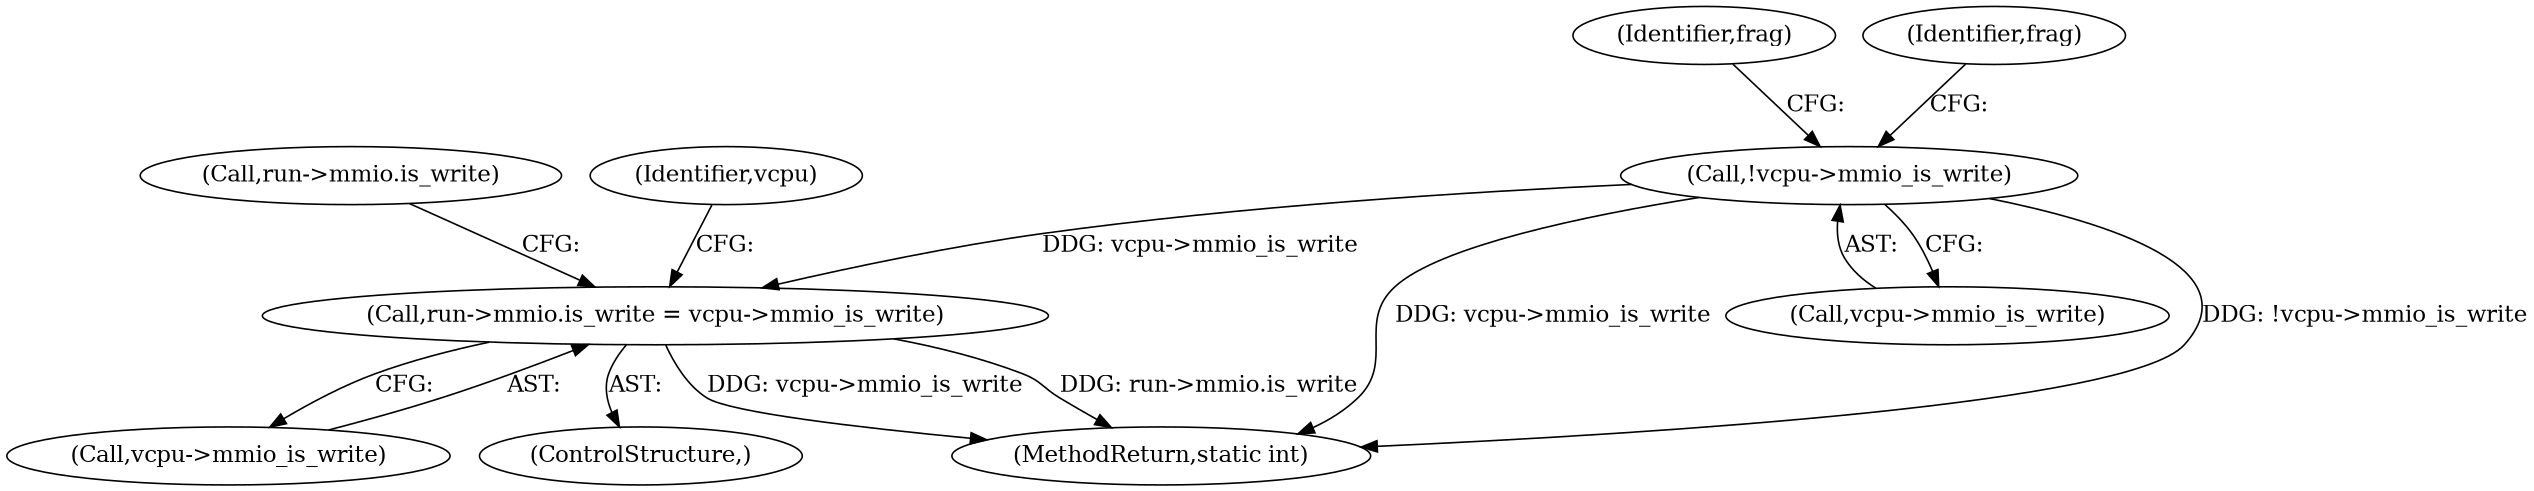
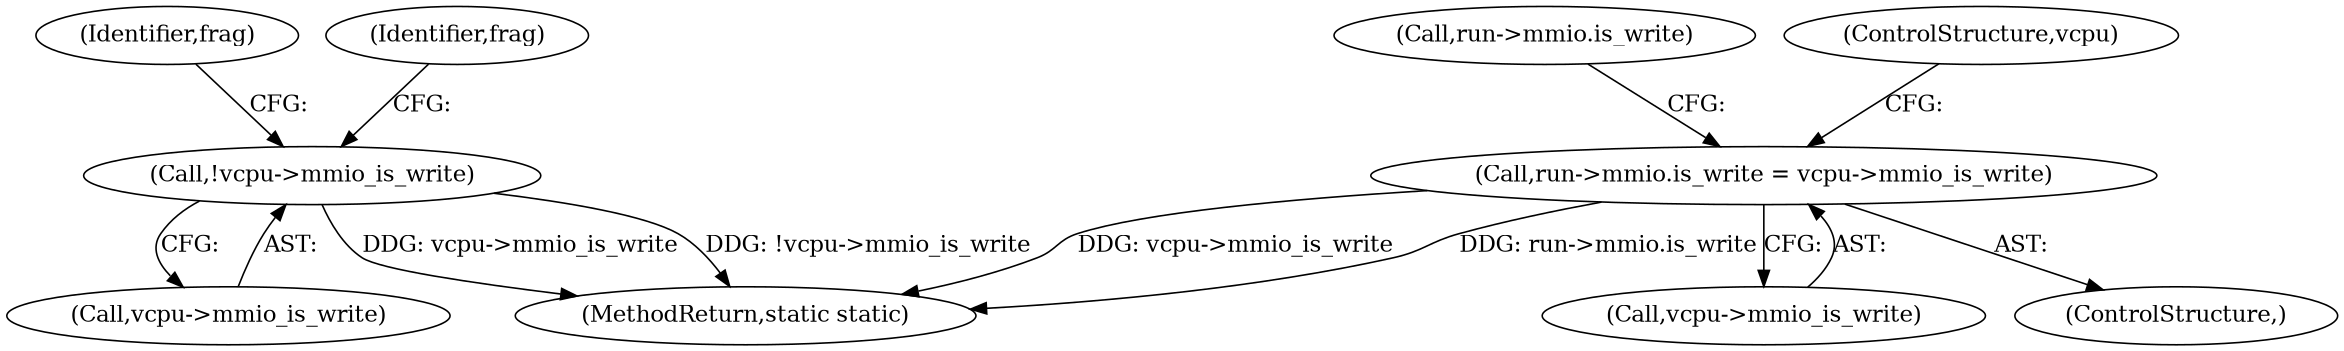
(726, 176) -> (1981, 35)
(1202, 215) -> none
(1161, 456) -> (746, 316)
